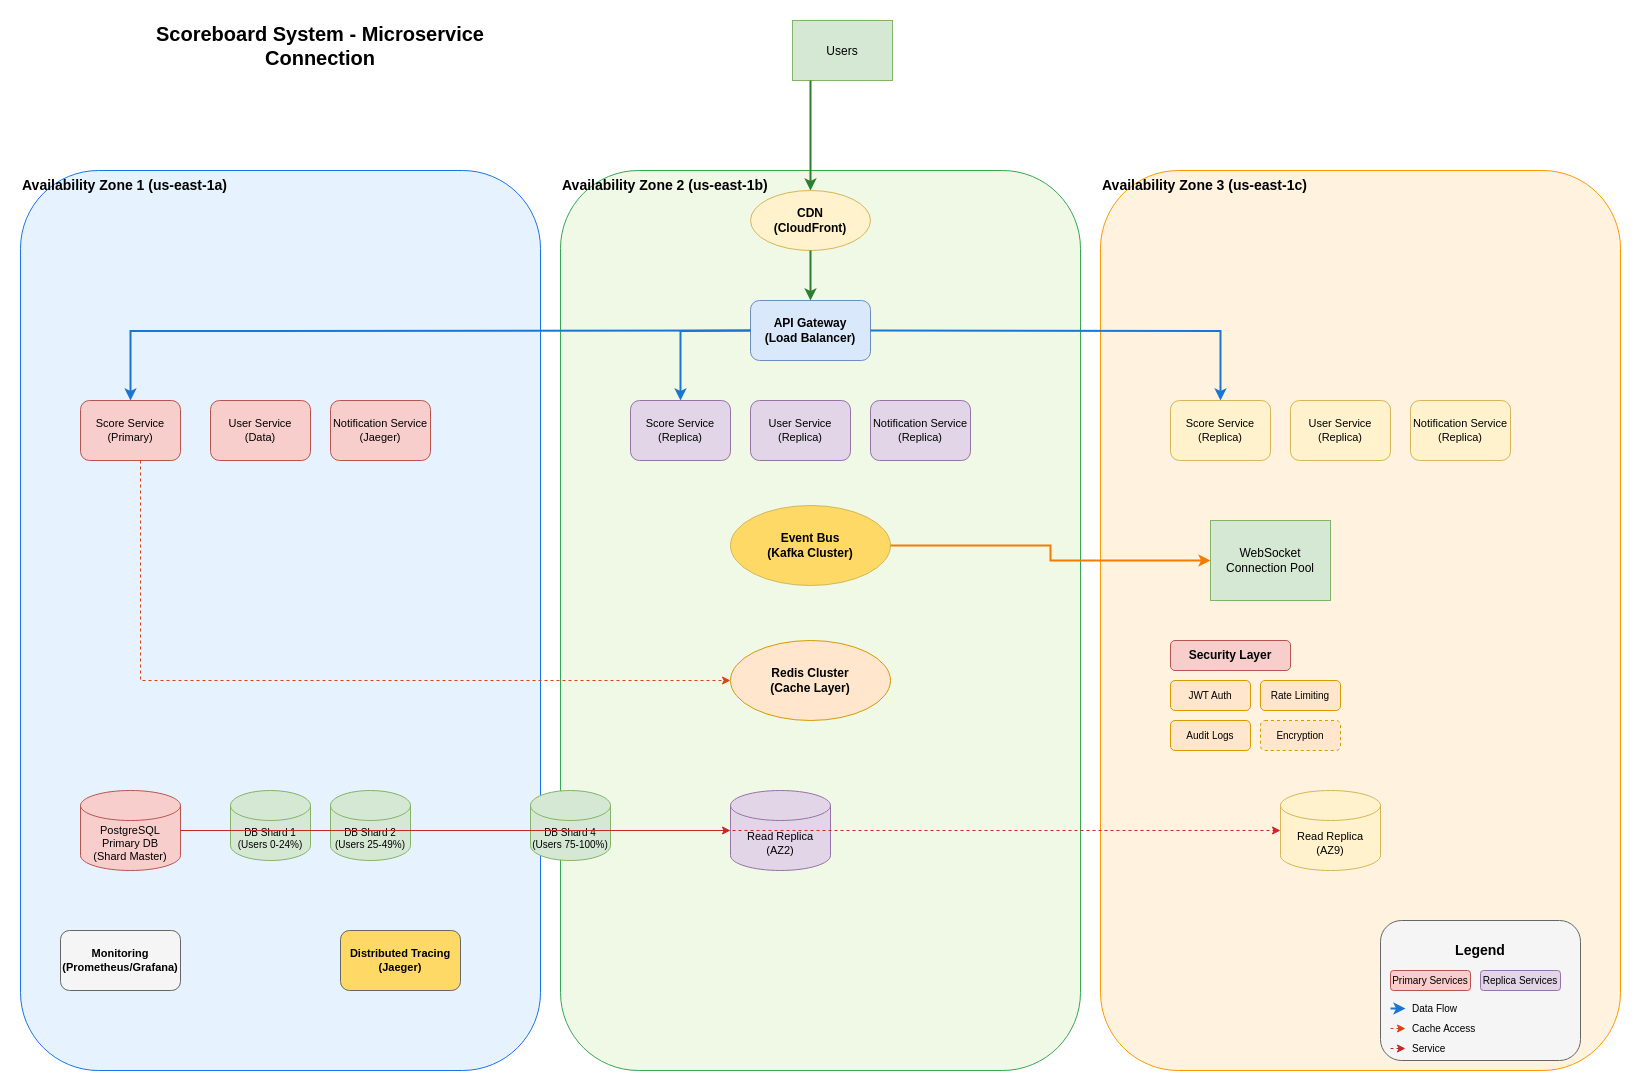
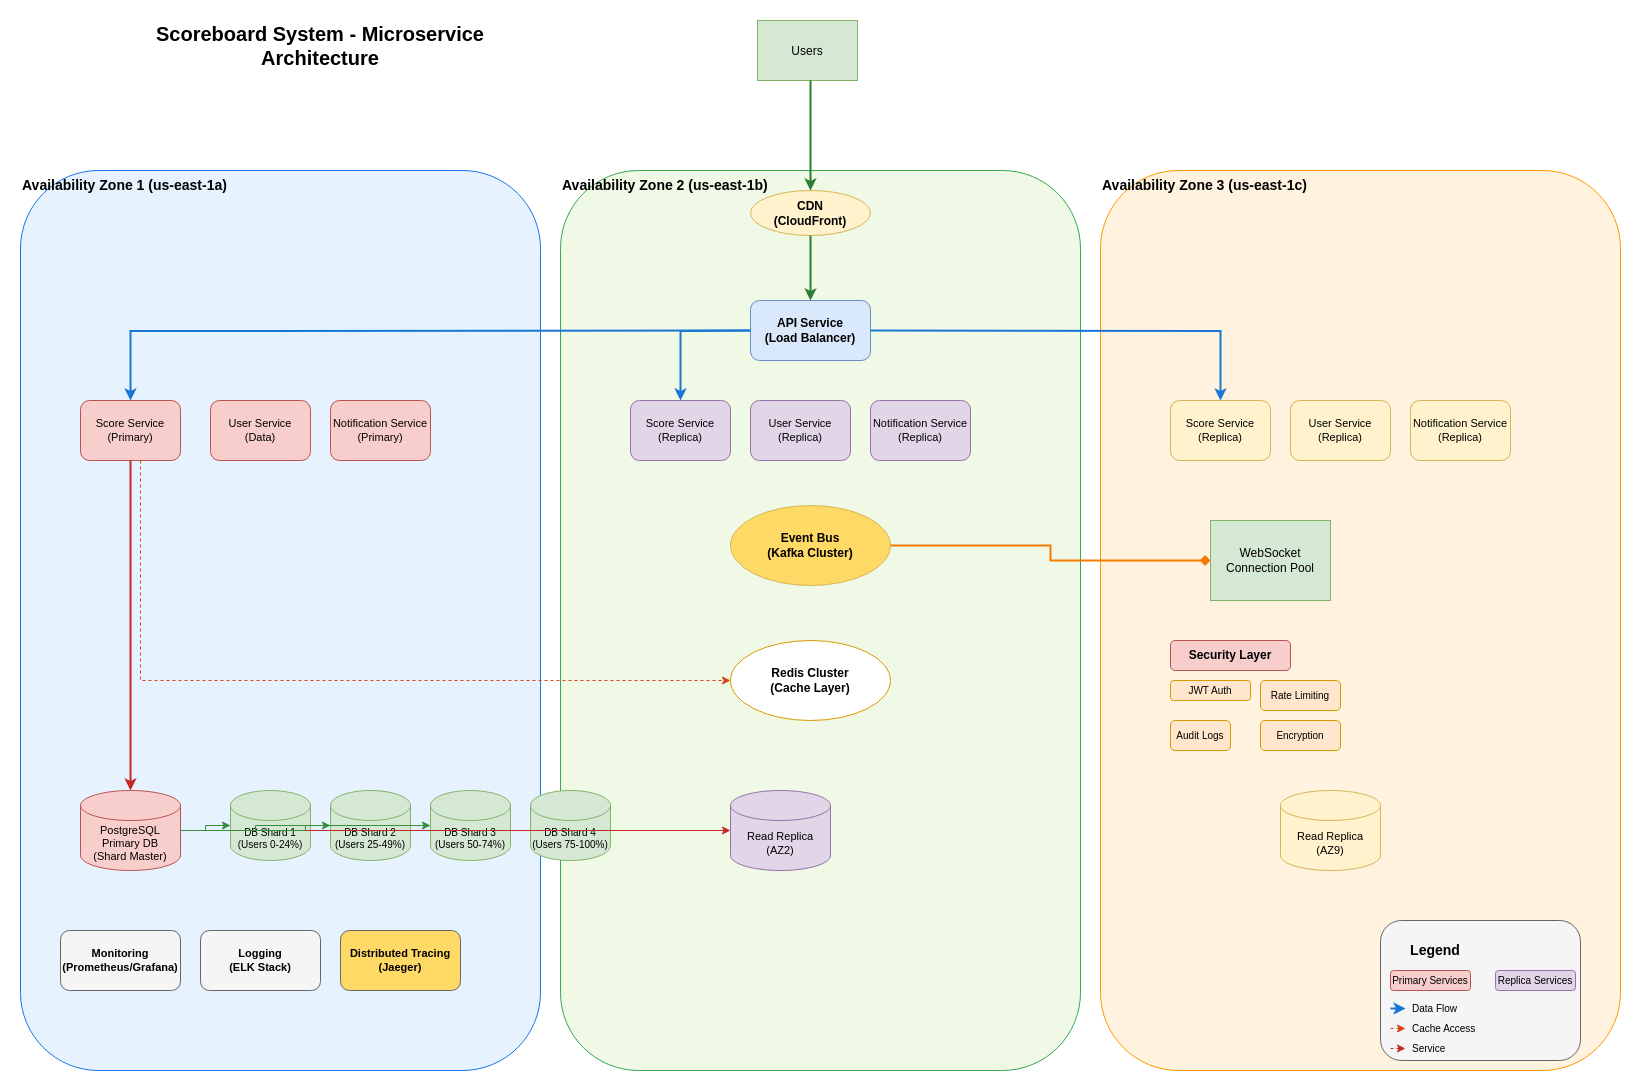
(321, 46) -> (321, 46)
(843, 51) -> (808, 51)
(811, 221) -> (811, 213)
(811, 331) -> (811, 331)
(381, 431) -> (381, 431)
(1200, 561) -> (1199, 561)
none -> (131, 621)
(811, 681) -> (811, 681)
(1211, 696) -> (1211, 691)
(1211, 736) -> (1201, 736)
(1301, 736) -> (1301, 736)
none -> (213, 826)
none -> (278, 826)
none -> (374, 826)
none -> (471, 826)
(1002, 831) -> none
(1481, 951) -> (1436, 951)
none -> (261, 961)
(1521, 981) -> (1536, 981)
